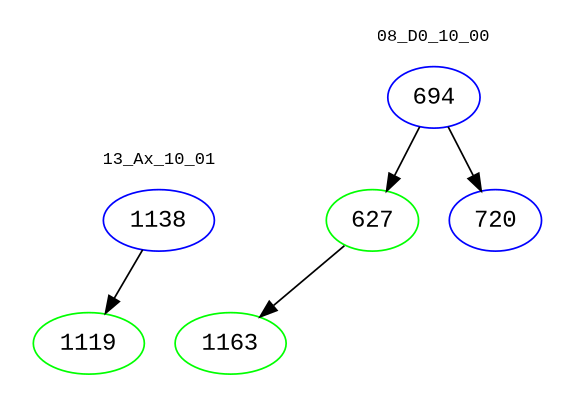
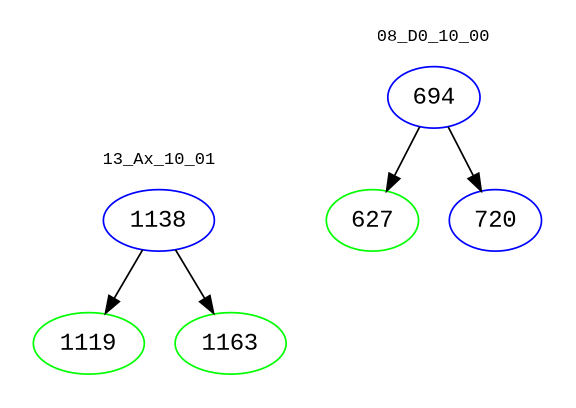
(309, 276) -> (190, 274)
